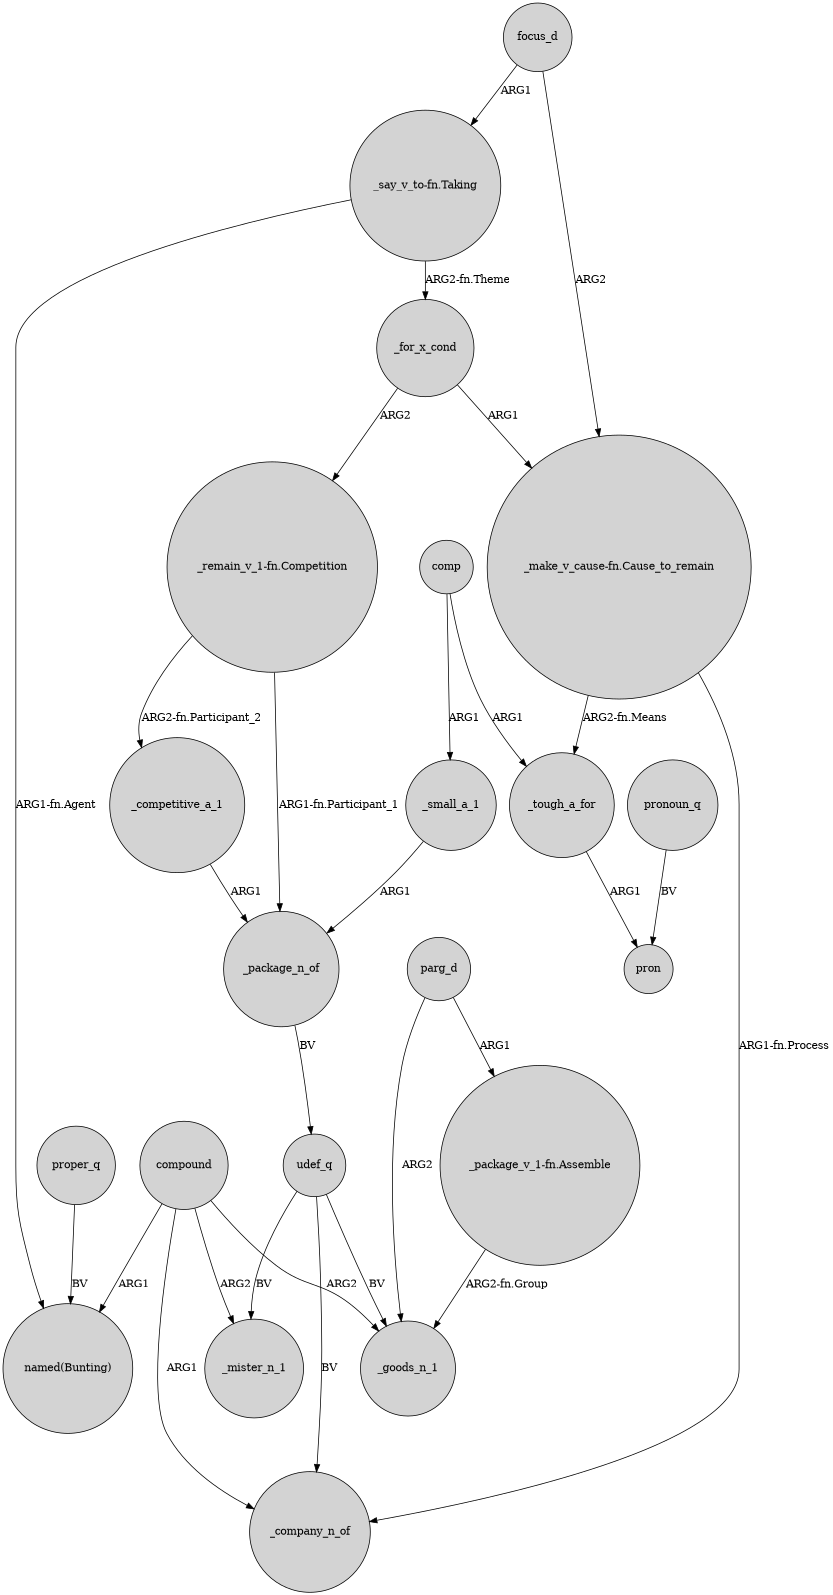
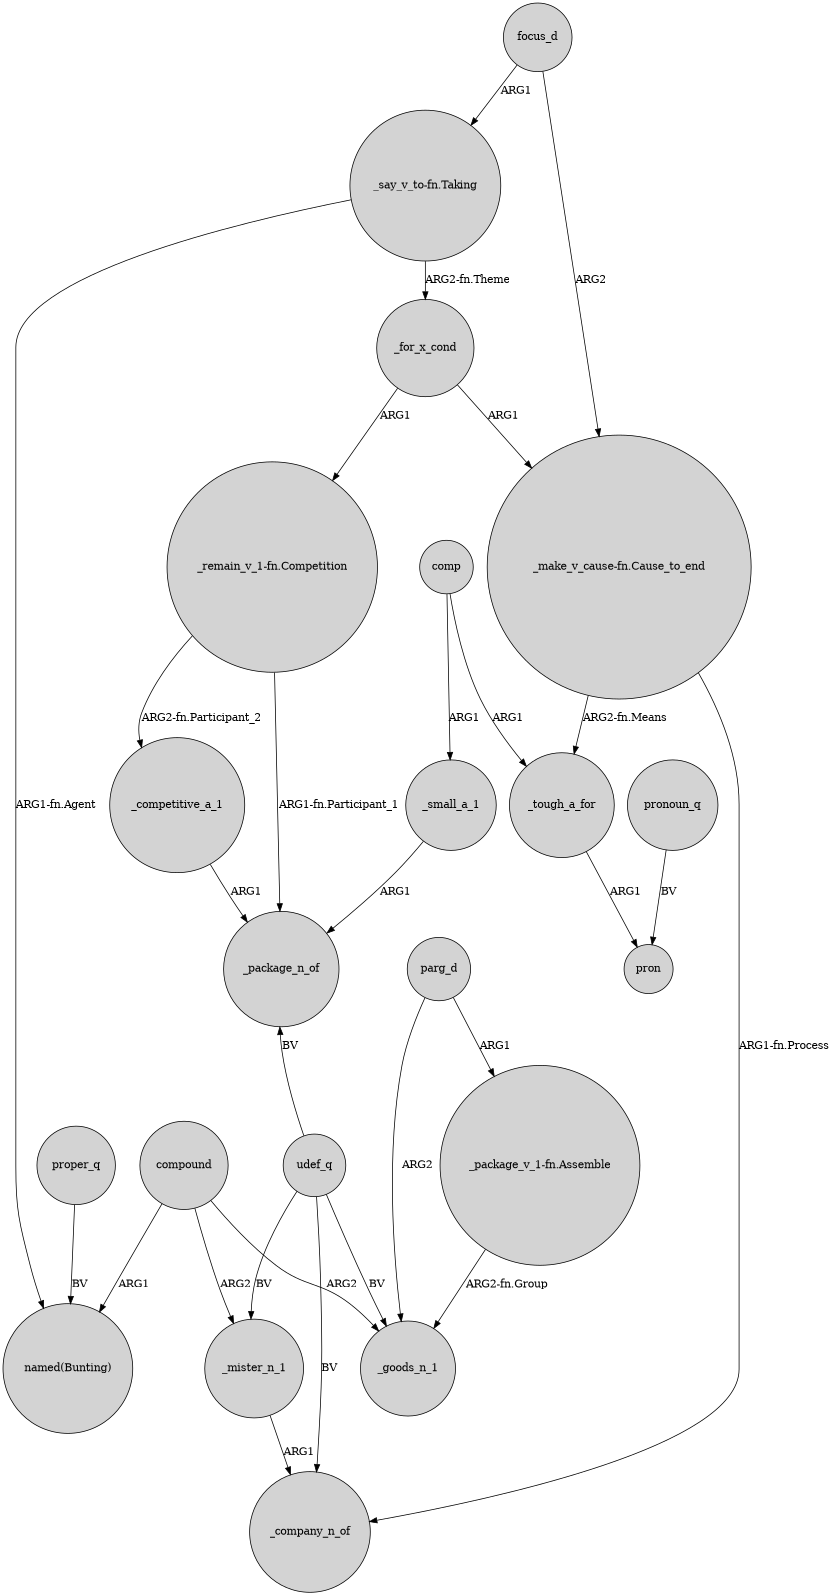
(396, 416) -> (396, 416)
(619, 567) -> (619, 567)
(304, 1076) -> (289, 1086)
(158, 1376) -> (279, 1441)
